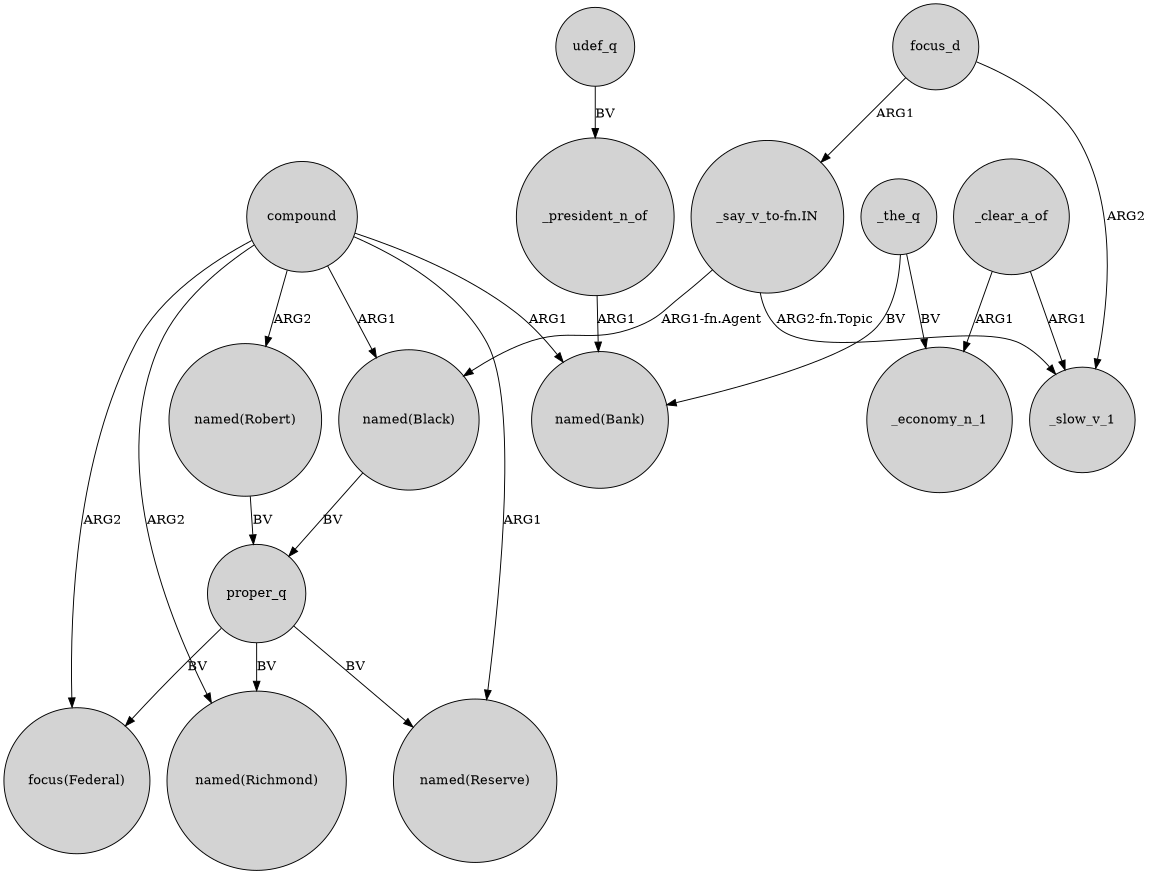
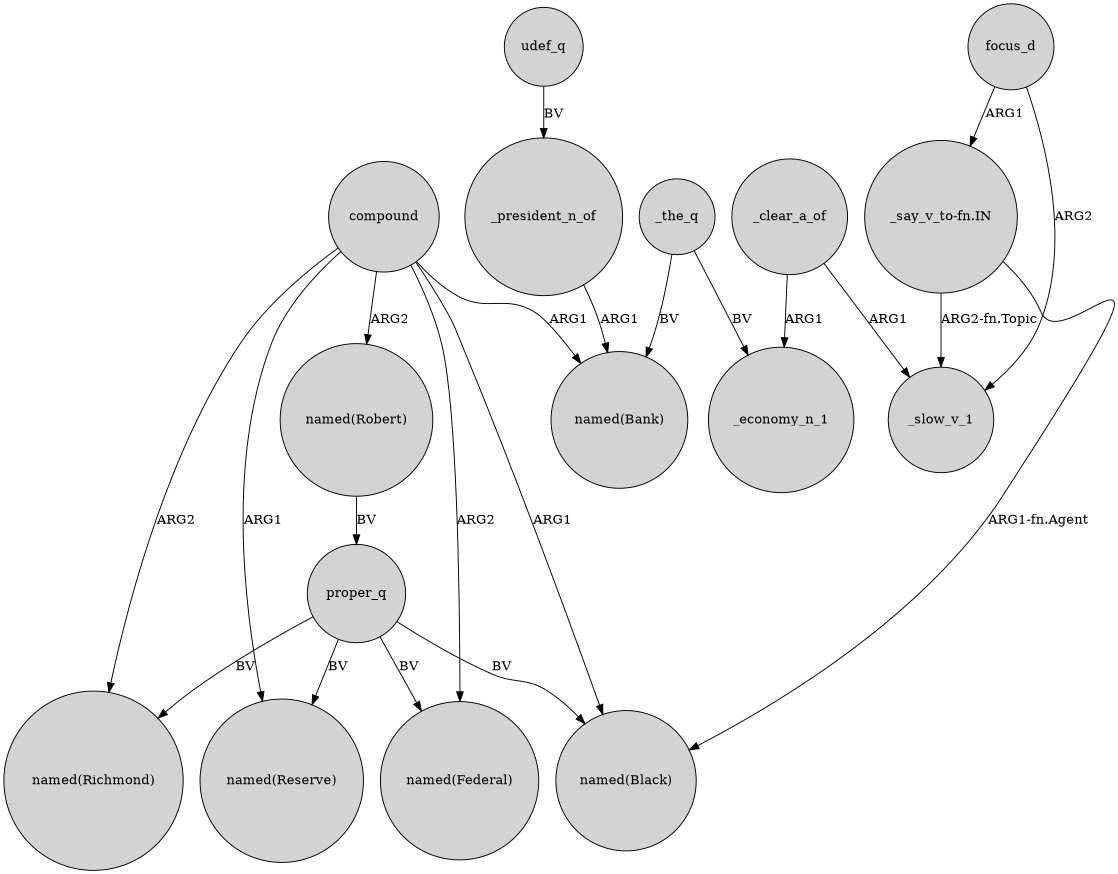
(329, 511) -> (487, 672)
(77, 781) -> (460, 781)
